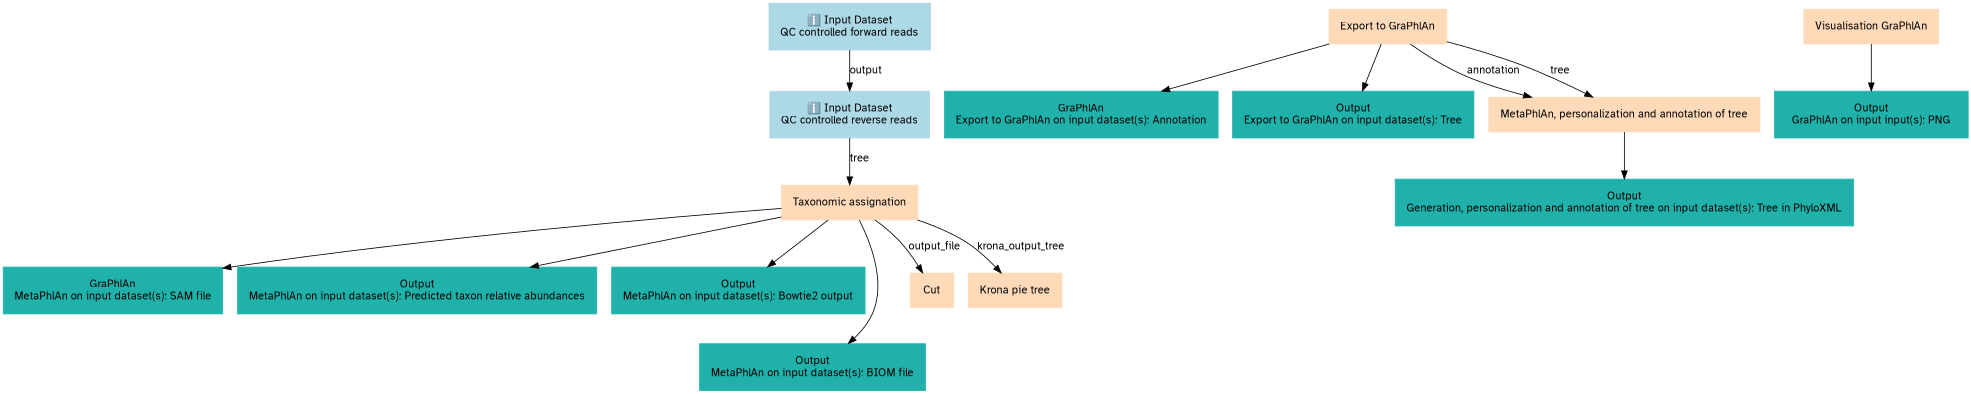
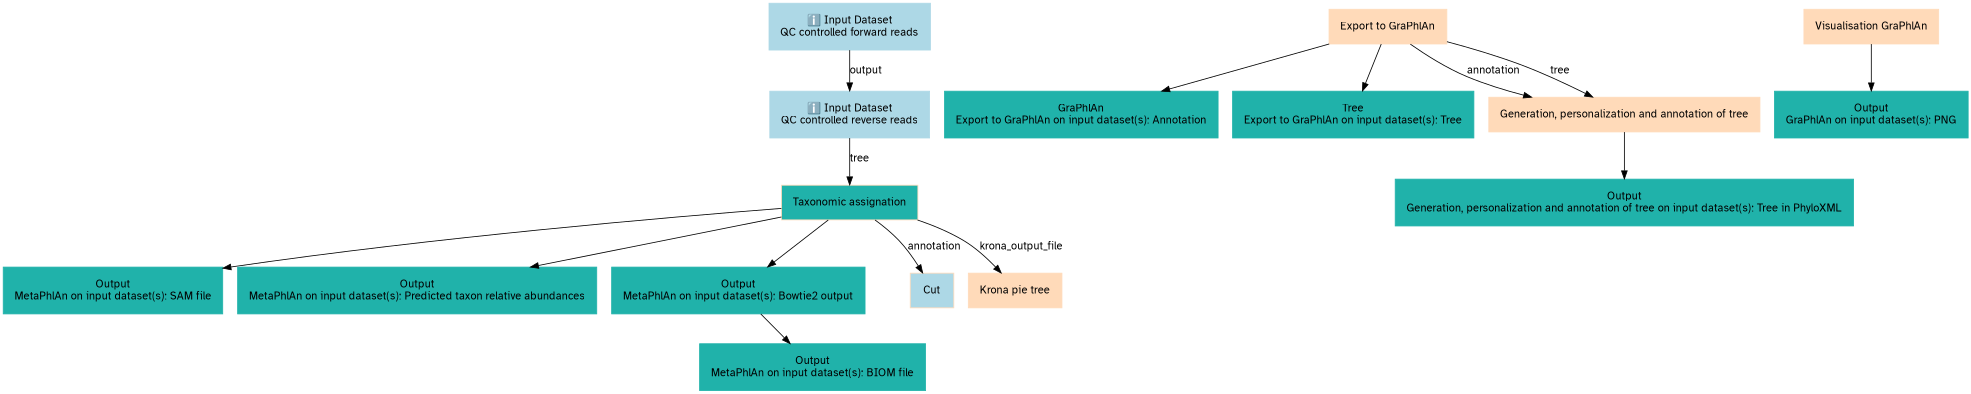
(1353, 115) -> (1353, 115)
(1624, 115) -> (1624, 115)
(1871, 115) -> (1871, 115)
(850, 203) -> (850, 203)
(934, 247) -> (934, 247)
(1021, 247) -> (1021, 247)
(878, 281) -> (773, 326)
(113, 290) -> (113, 290)
(932, 290) -> (932, 290)
